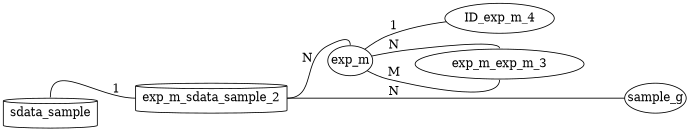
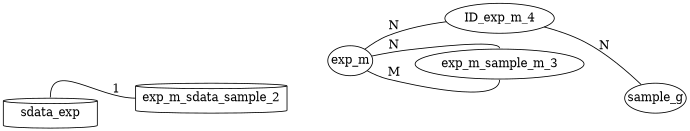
(394, 26) -> (394, 26)
(314, 62) -> none
(500, 64) -> (500, 64)
(456, 98) -> (597, 49)
(50, 113) -> (50, 113)
